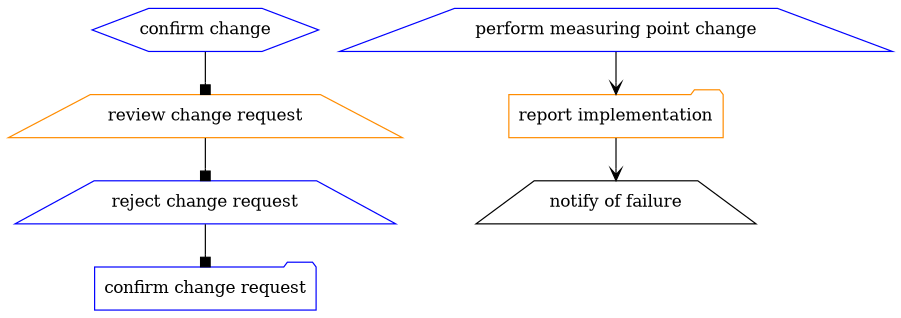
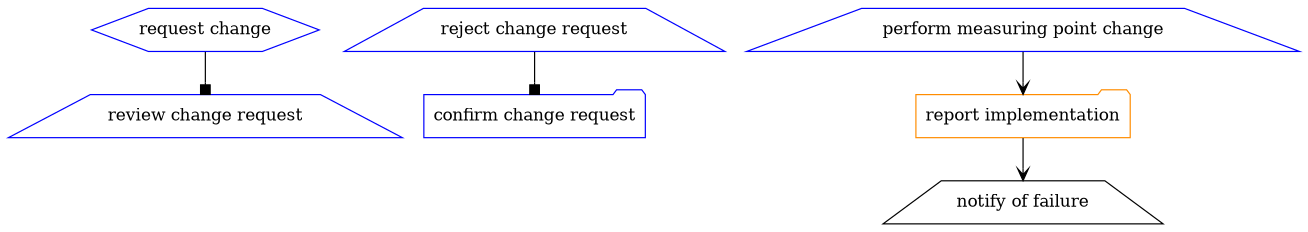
(205, 30) -> (205, 30)
(205, 116) -> (205, 116)
(205, 153) -> none
